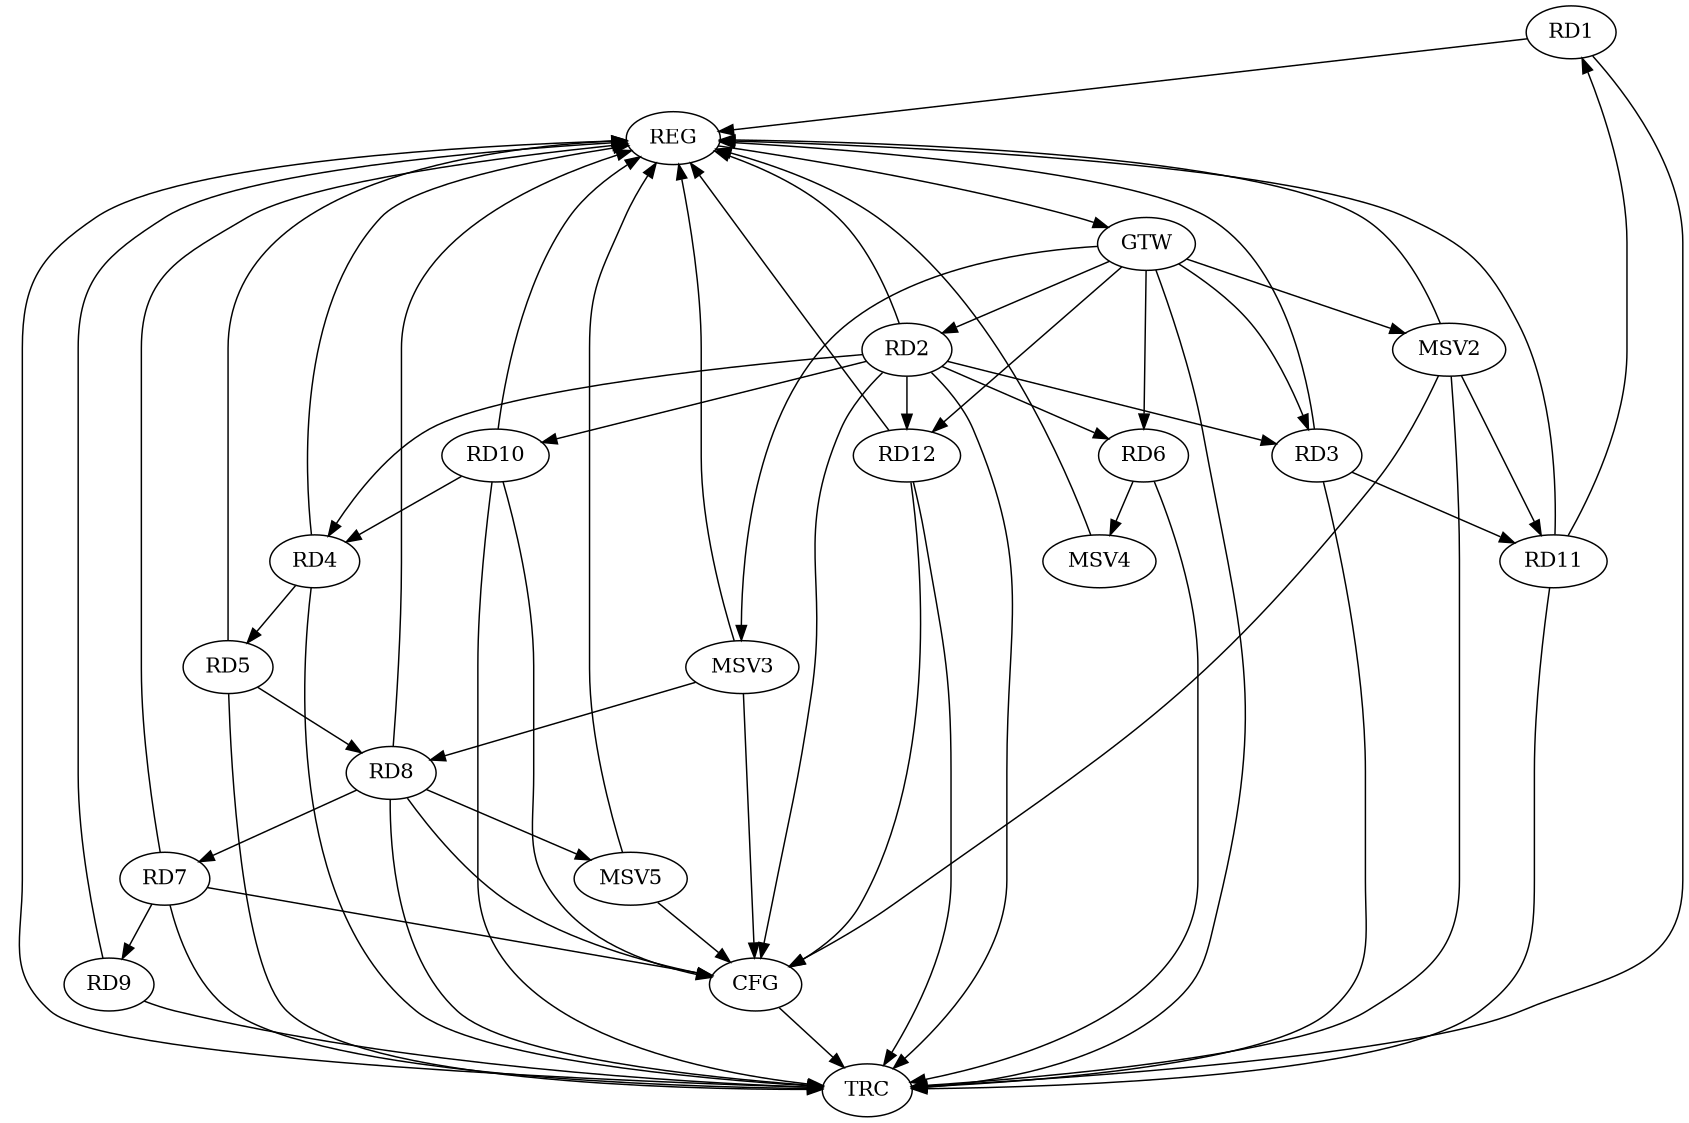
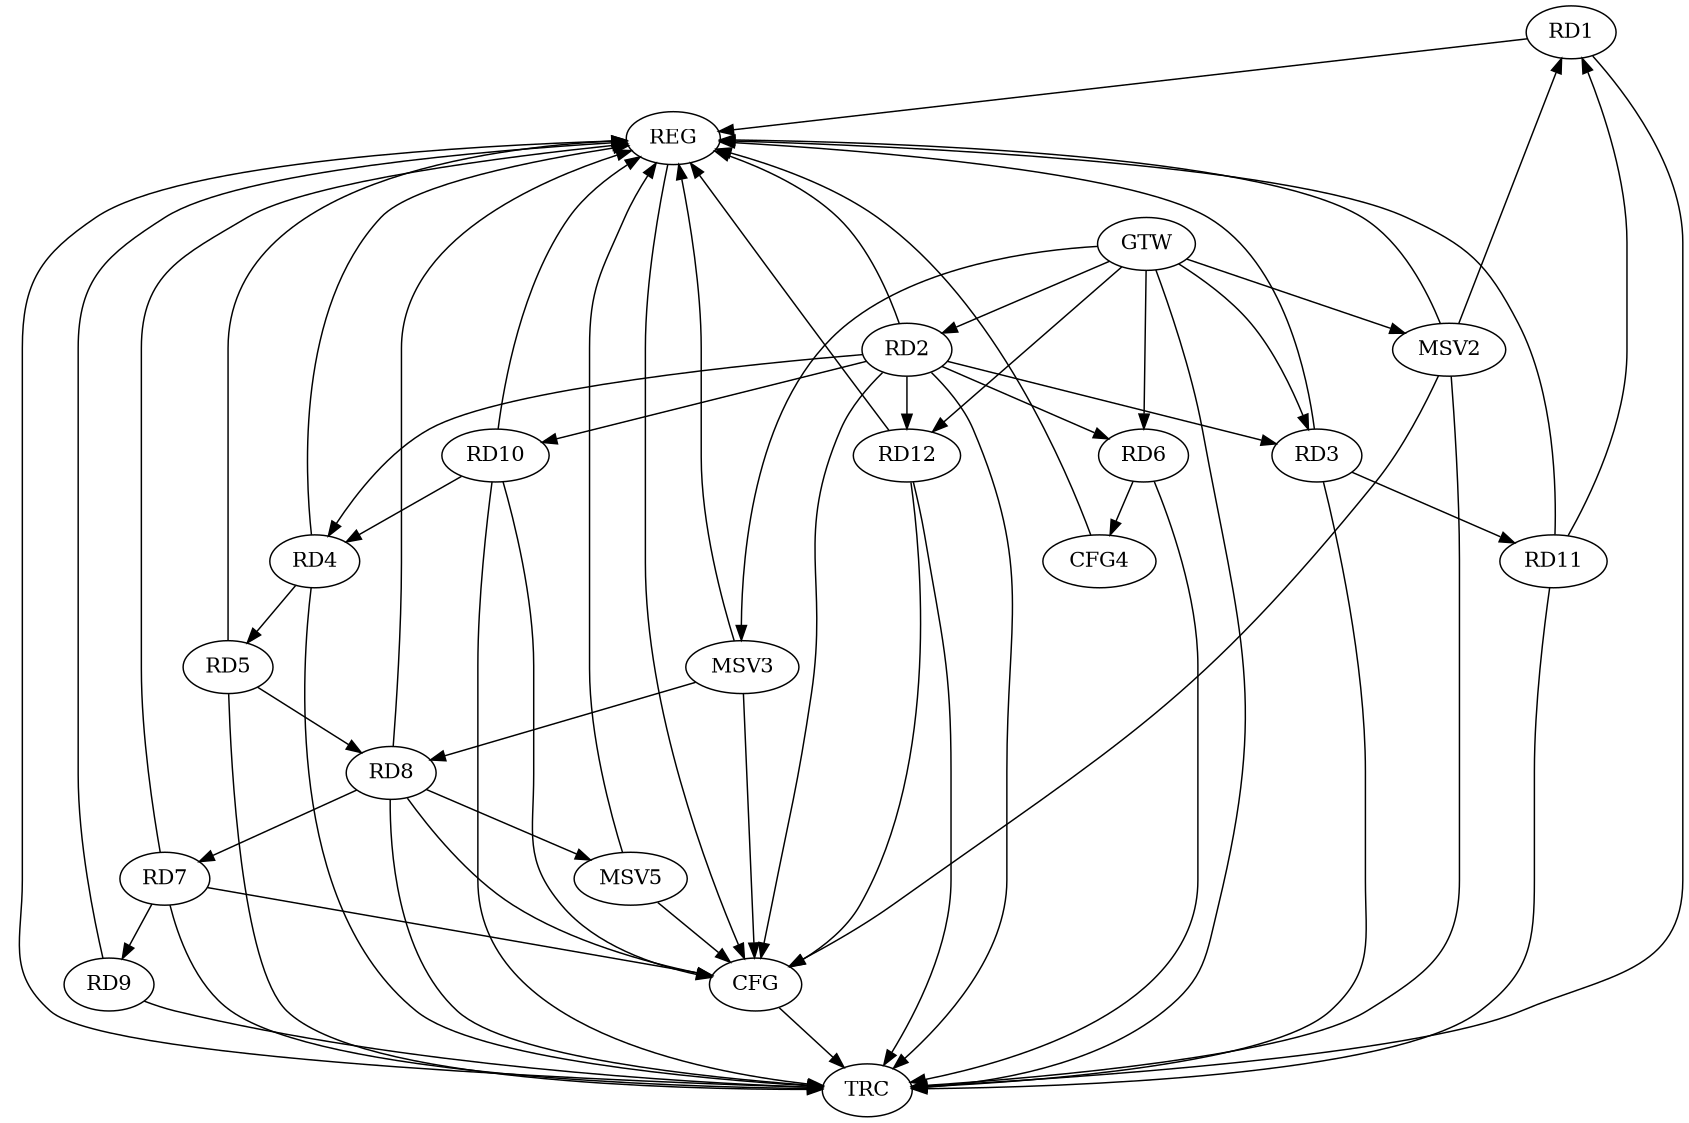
(907, 178) -> (645, 561)
(1498, 449) -> (1507, 198)
(1099, 561) -> (1099, 561)
